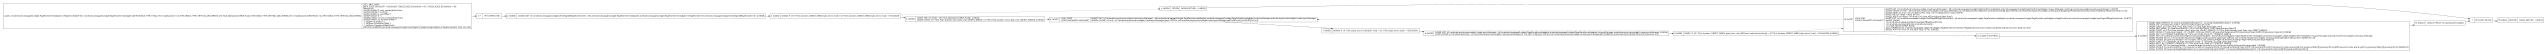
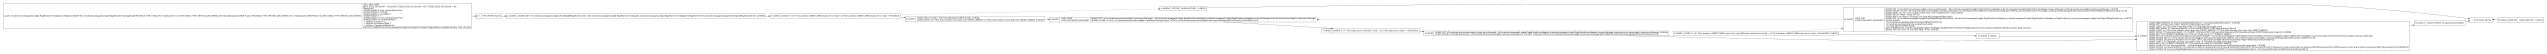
(492, 16) -> (492, 16)
(2494, 21) -> (2495, 19)
(1670, 33) -> (1881, 41)
(1993, 36) -> (1993, 36)
